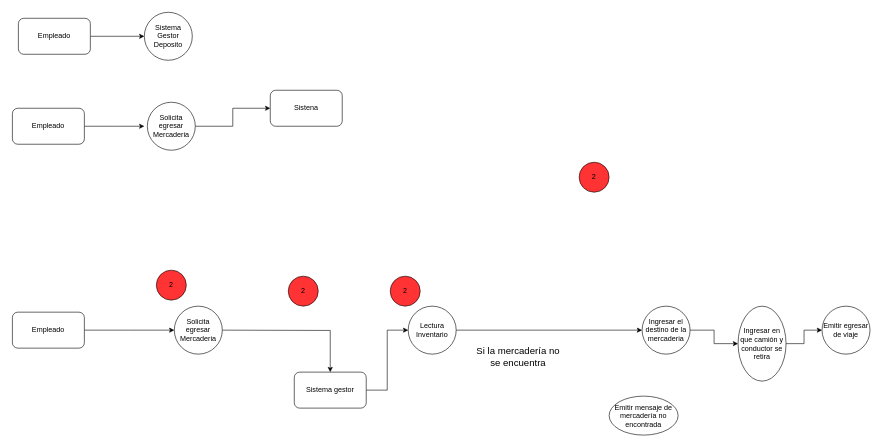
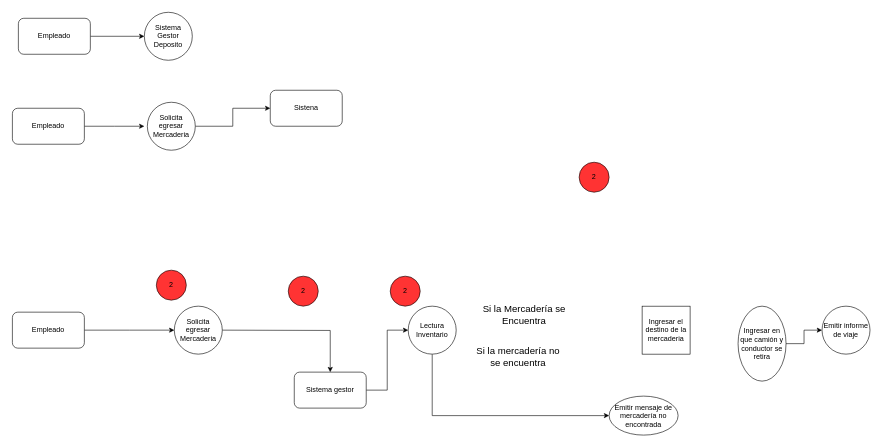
none -> (524, 315)
(636, 330) -> none
(666, 330) -> (666, 330)
(846, 330) -> (846, 330)
(722, 344) -> none
none -> (517, 416)
